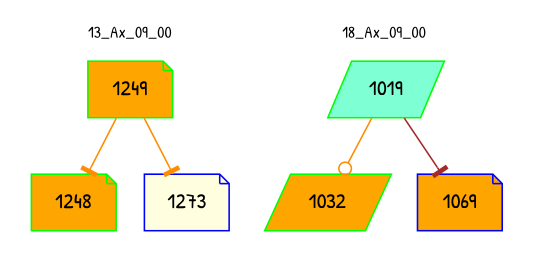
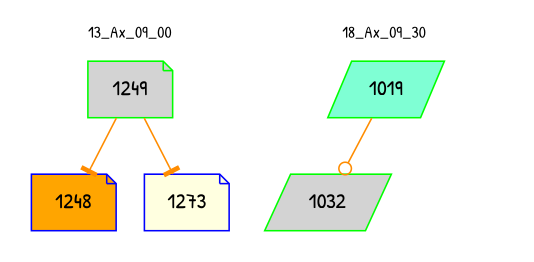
(385, 34) -> (385, 34)
(130, 89) -> (130, 89)
(74, 202) -> (74, 202)
(328, 202) -> (328, 202)
(460, 202) -> none
